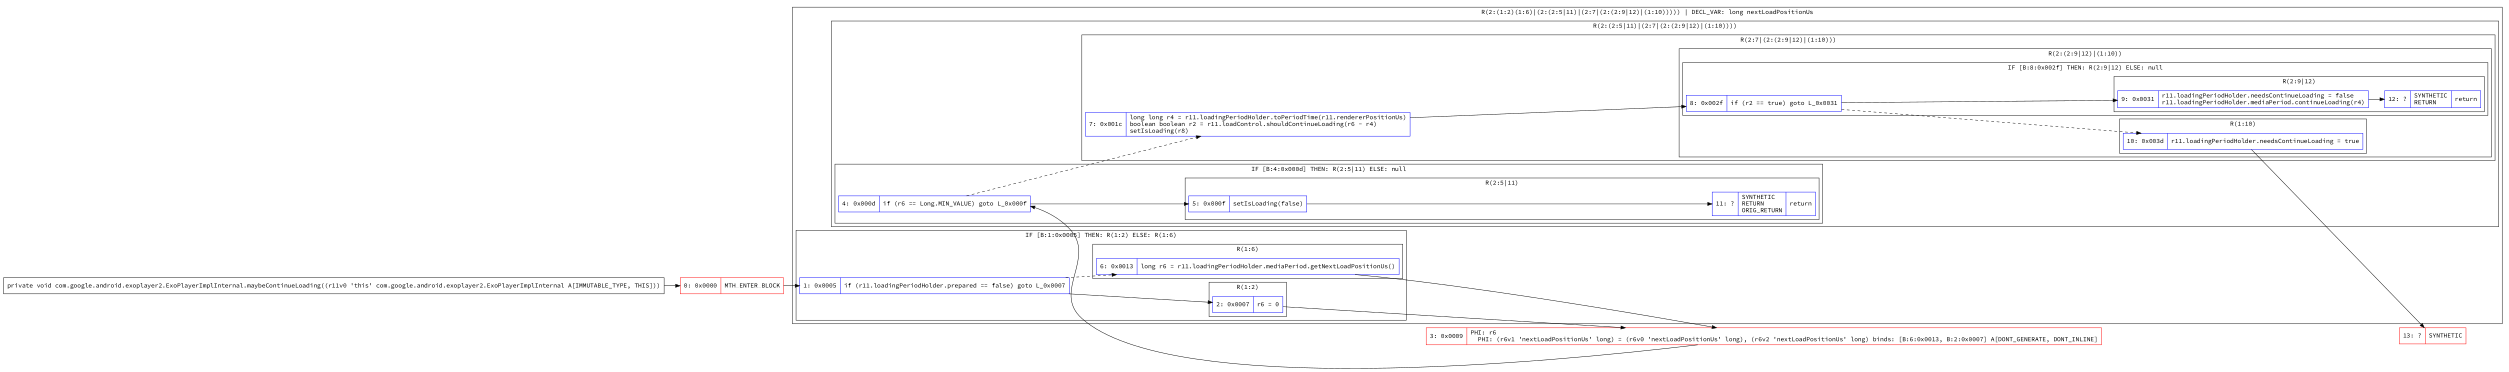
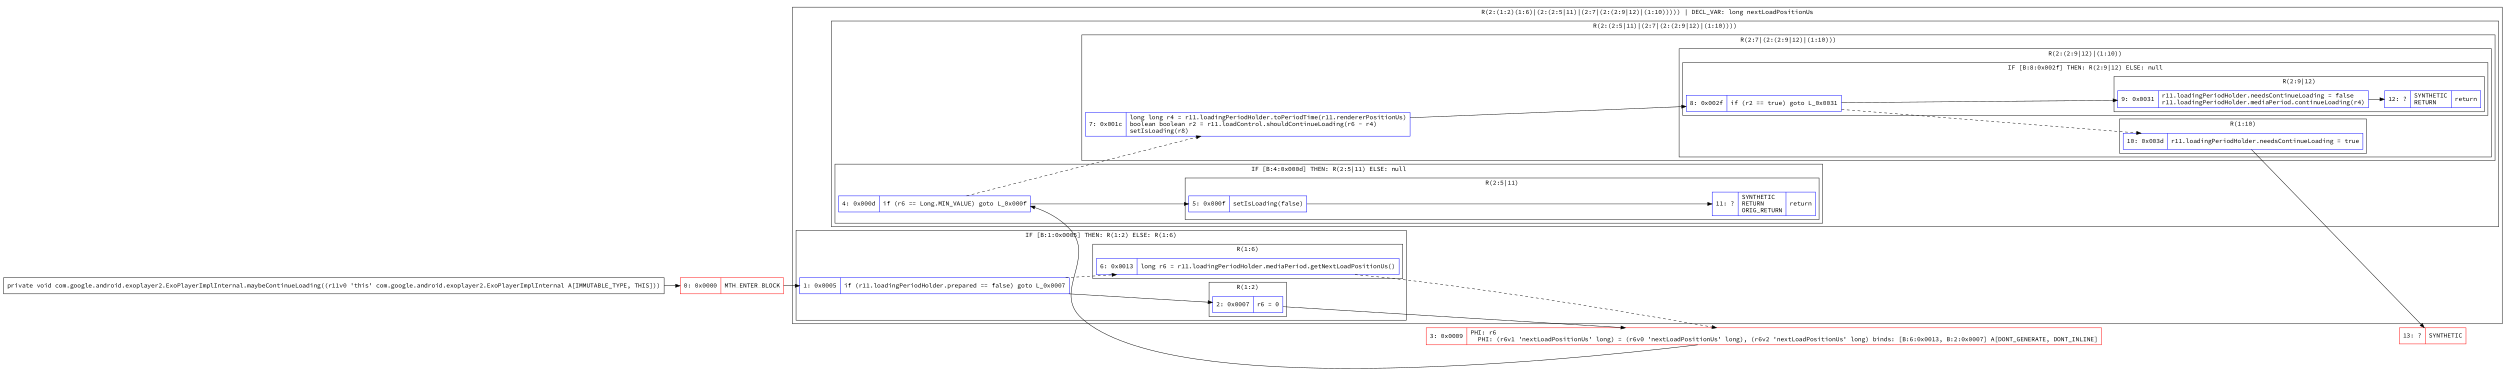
(1534, 298) -> (1534, 298)
